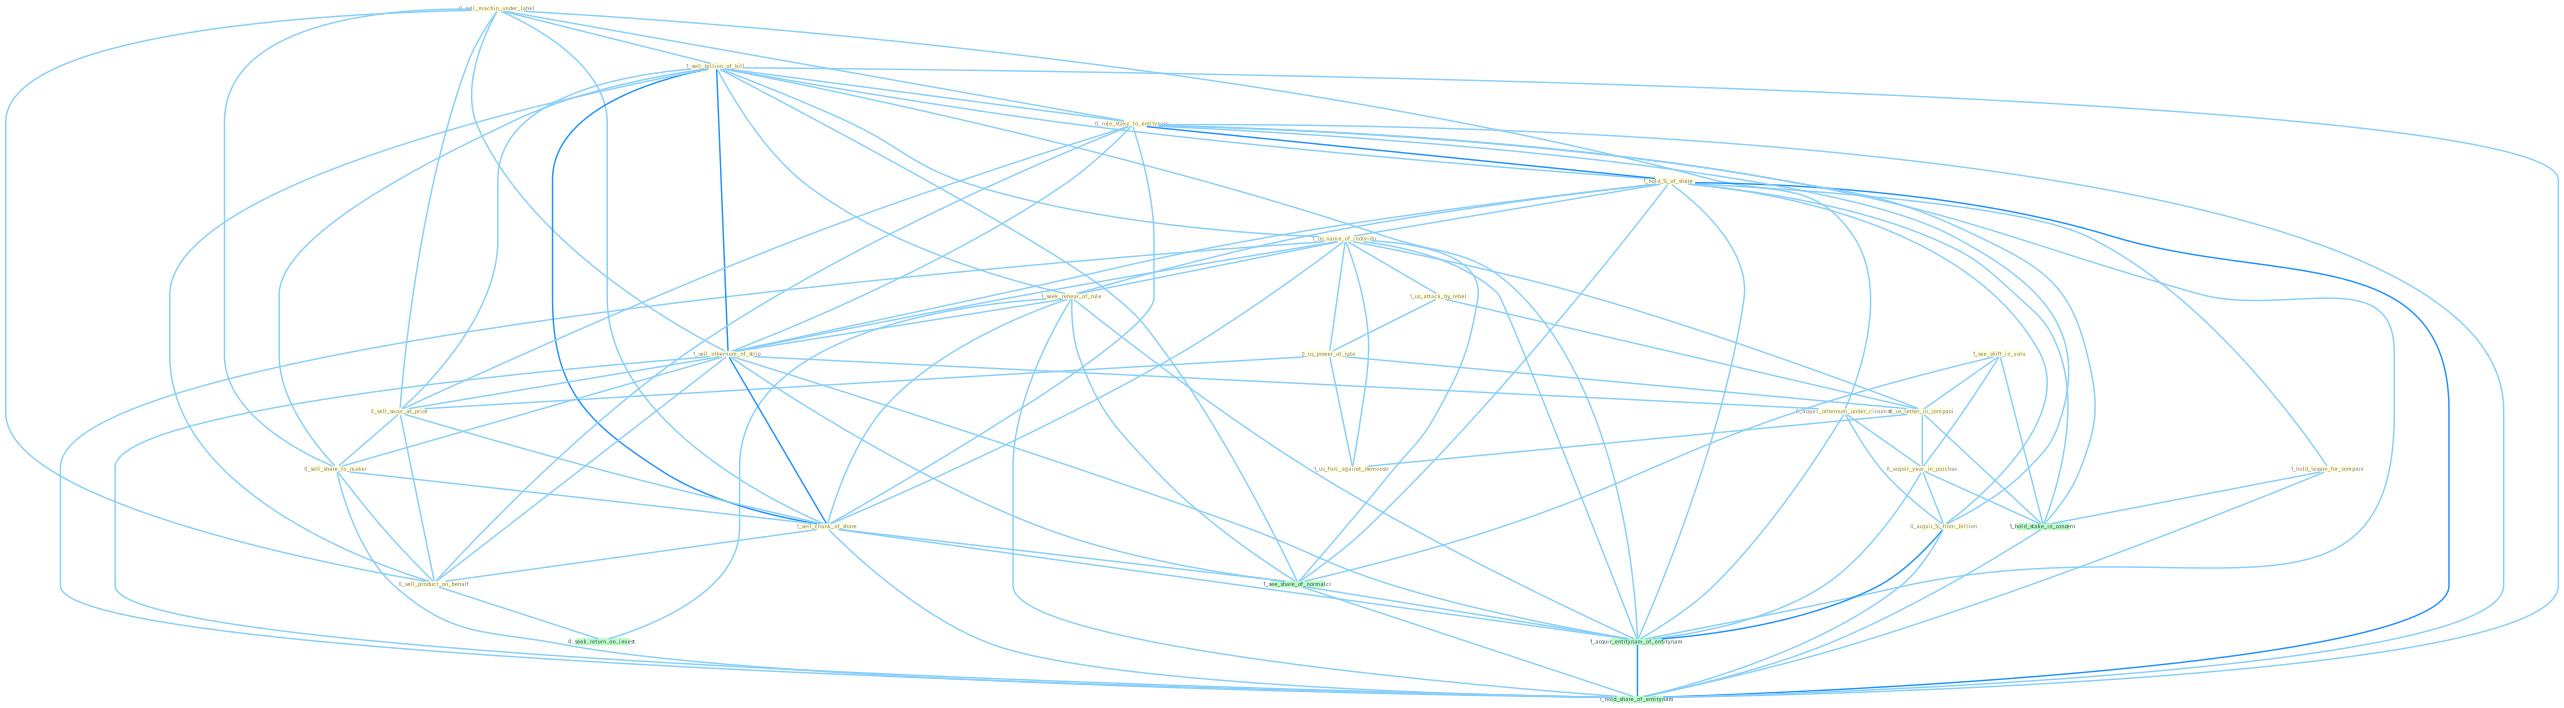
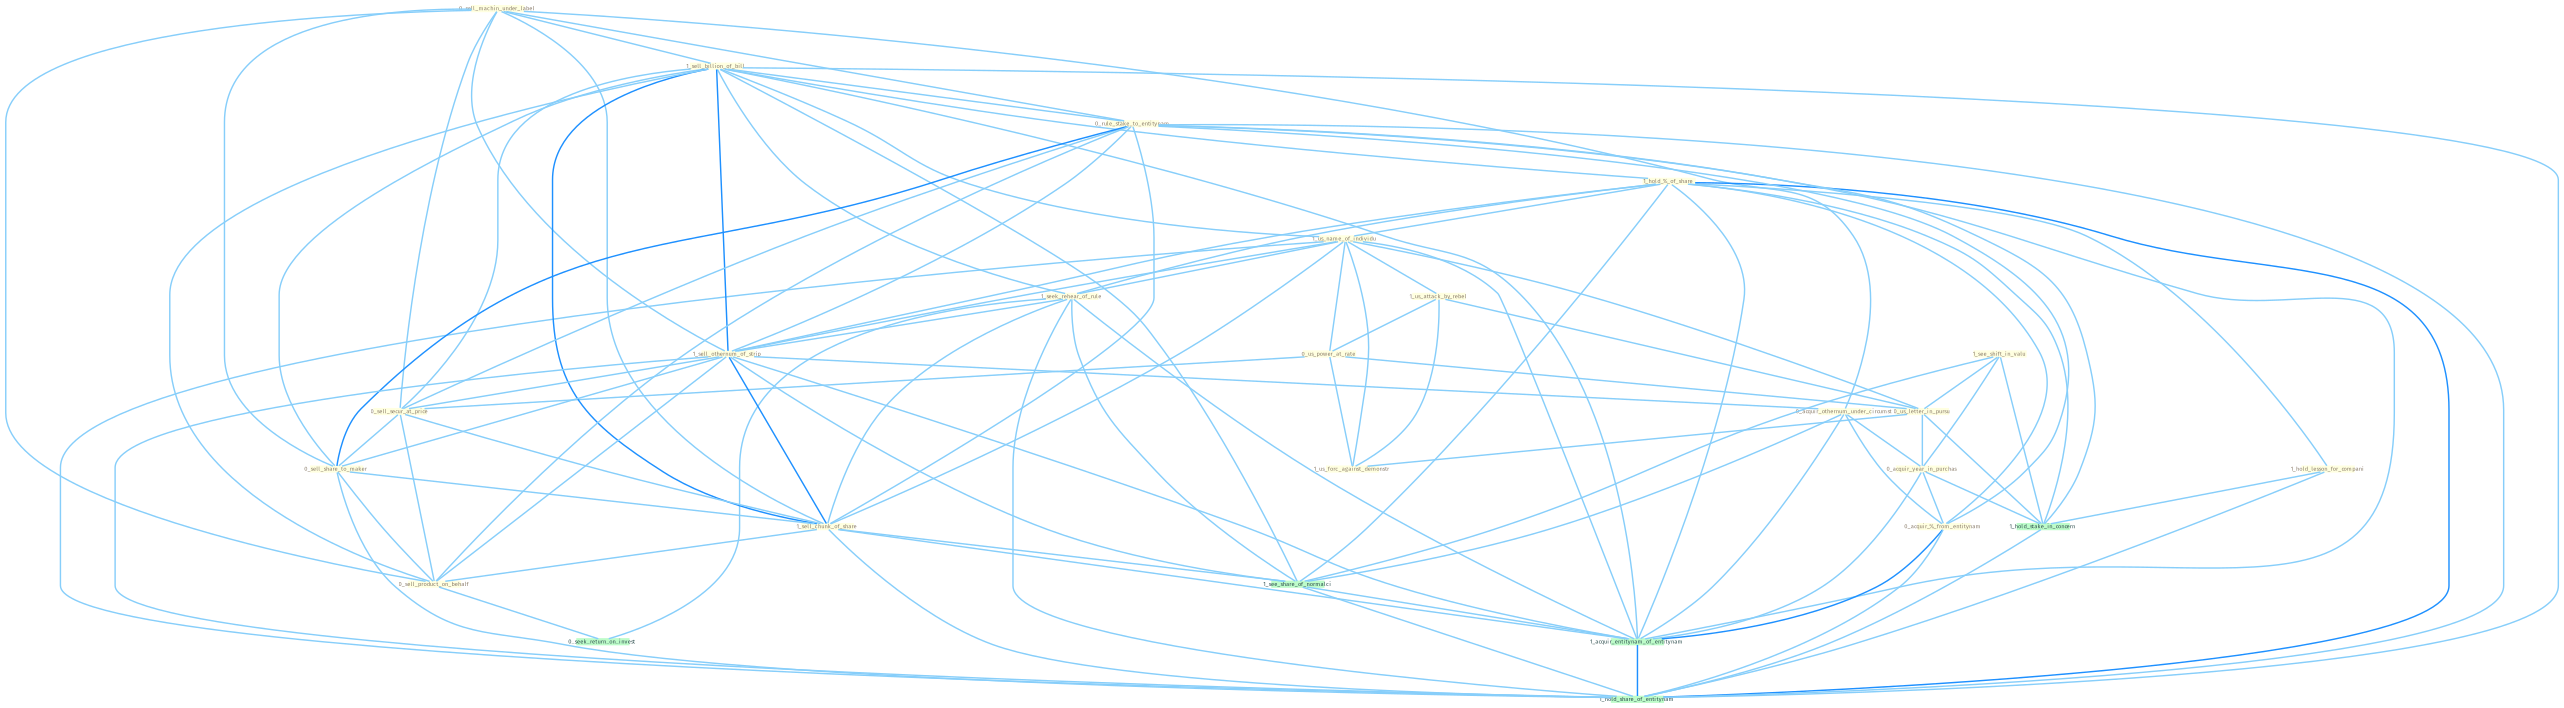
(1401, 153) -> (695, 238)
none -> (1422, 402)
(1441, 406) -> (1568, 523)
(1922, 412) -> (1922, 412)
(1944, 527) -> (1944, 527)
